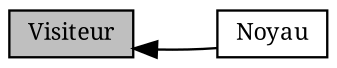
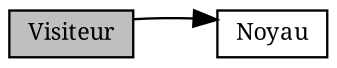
(187, 49) -> (164, 18)
